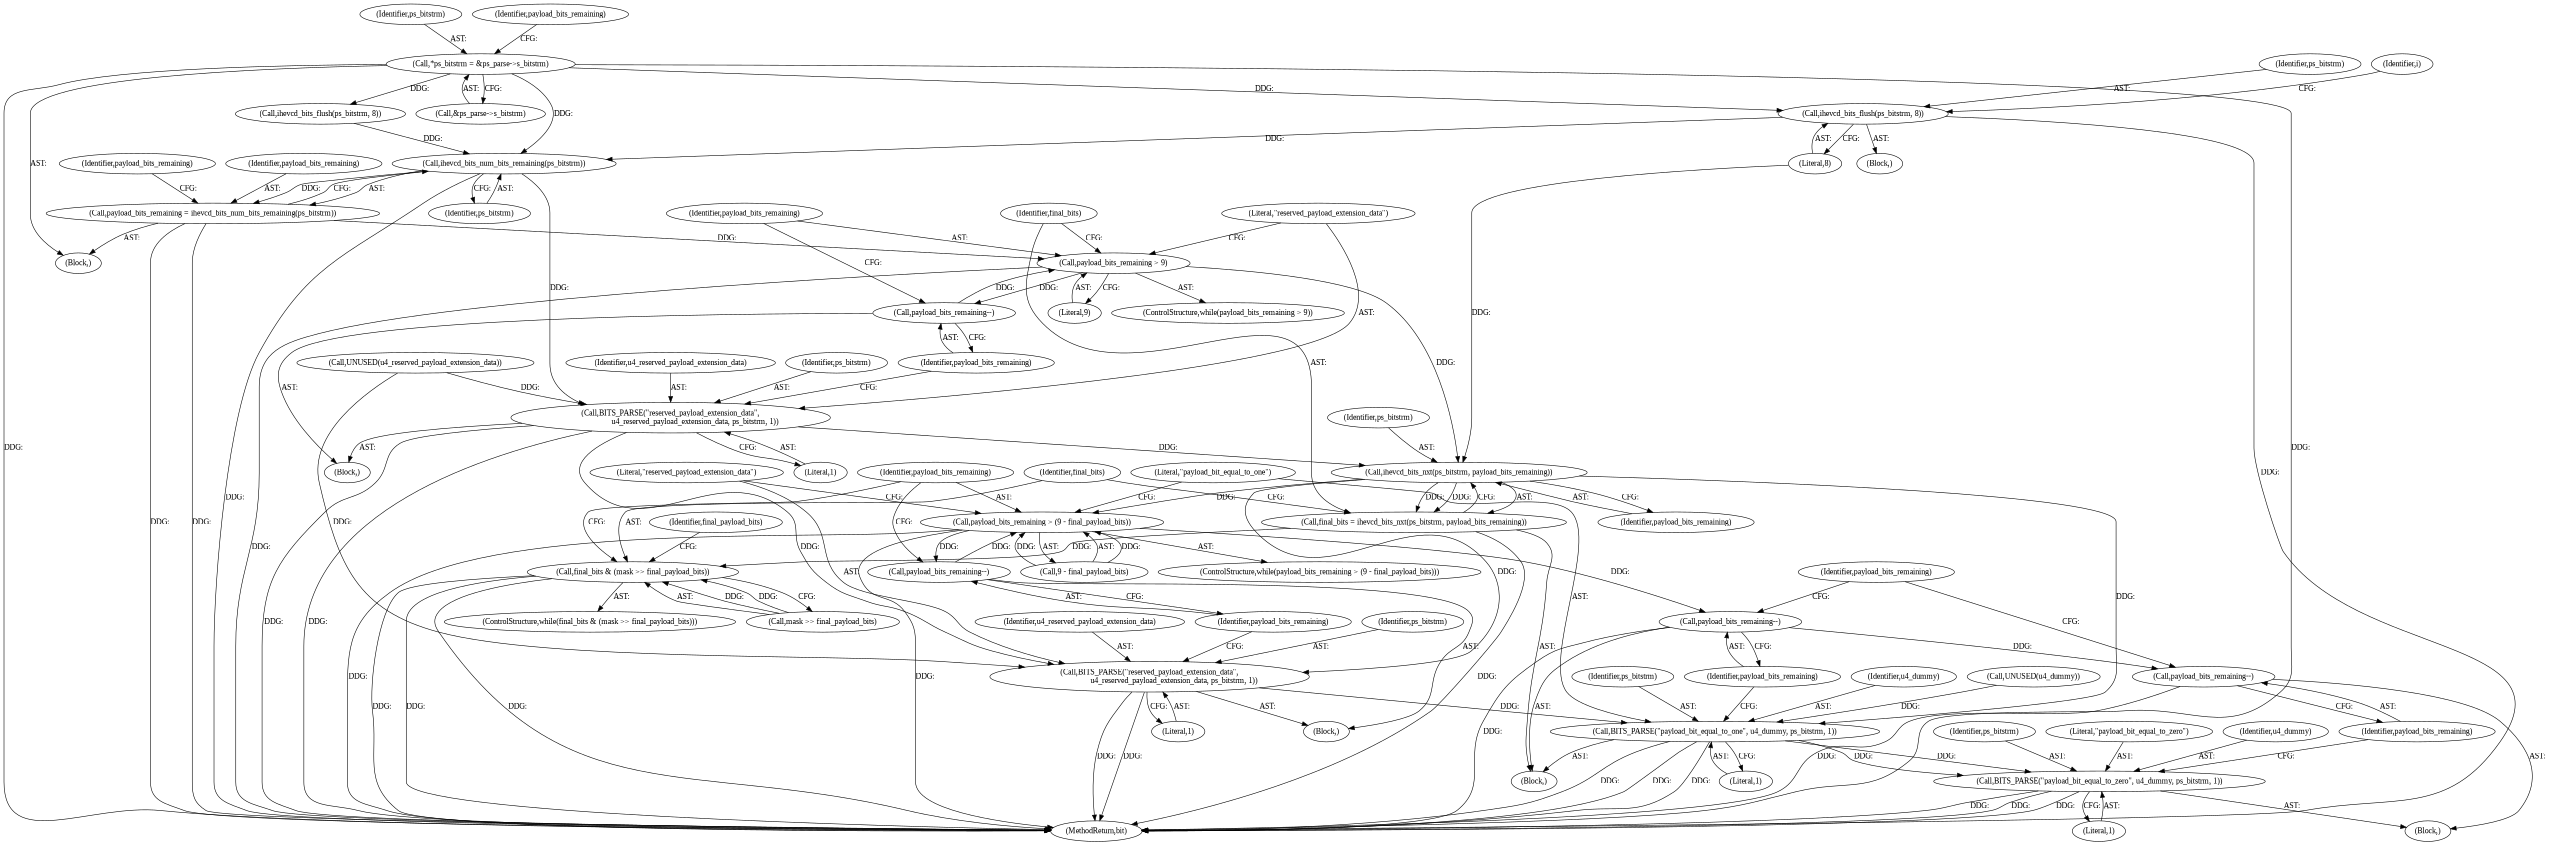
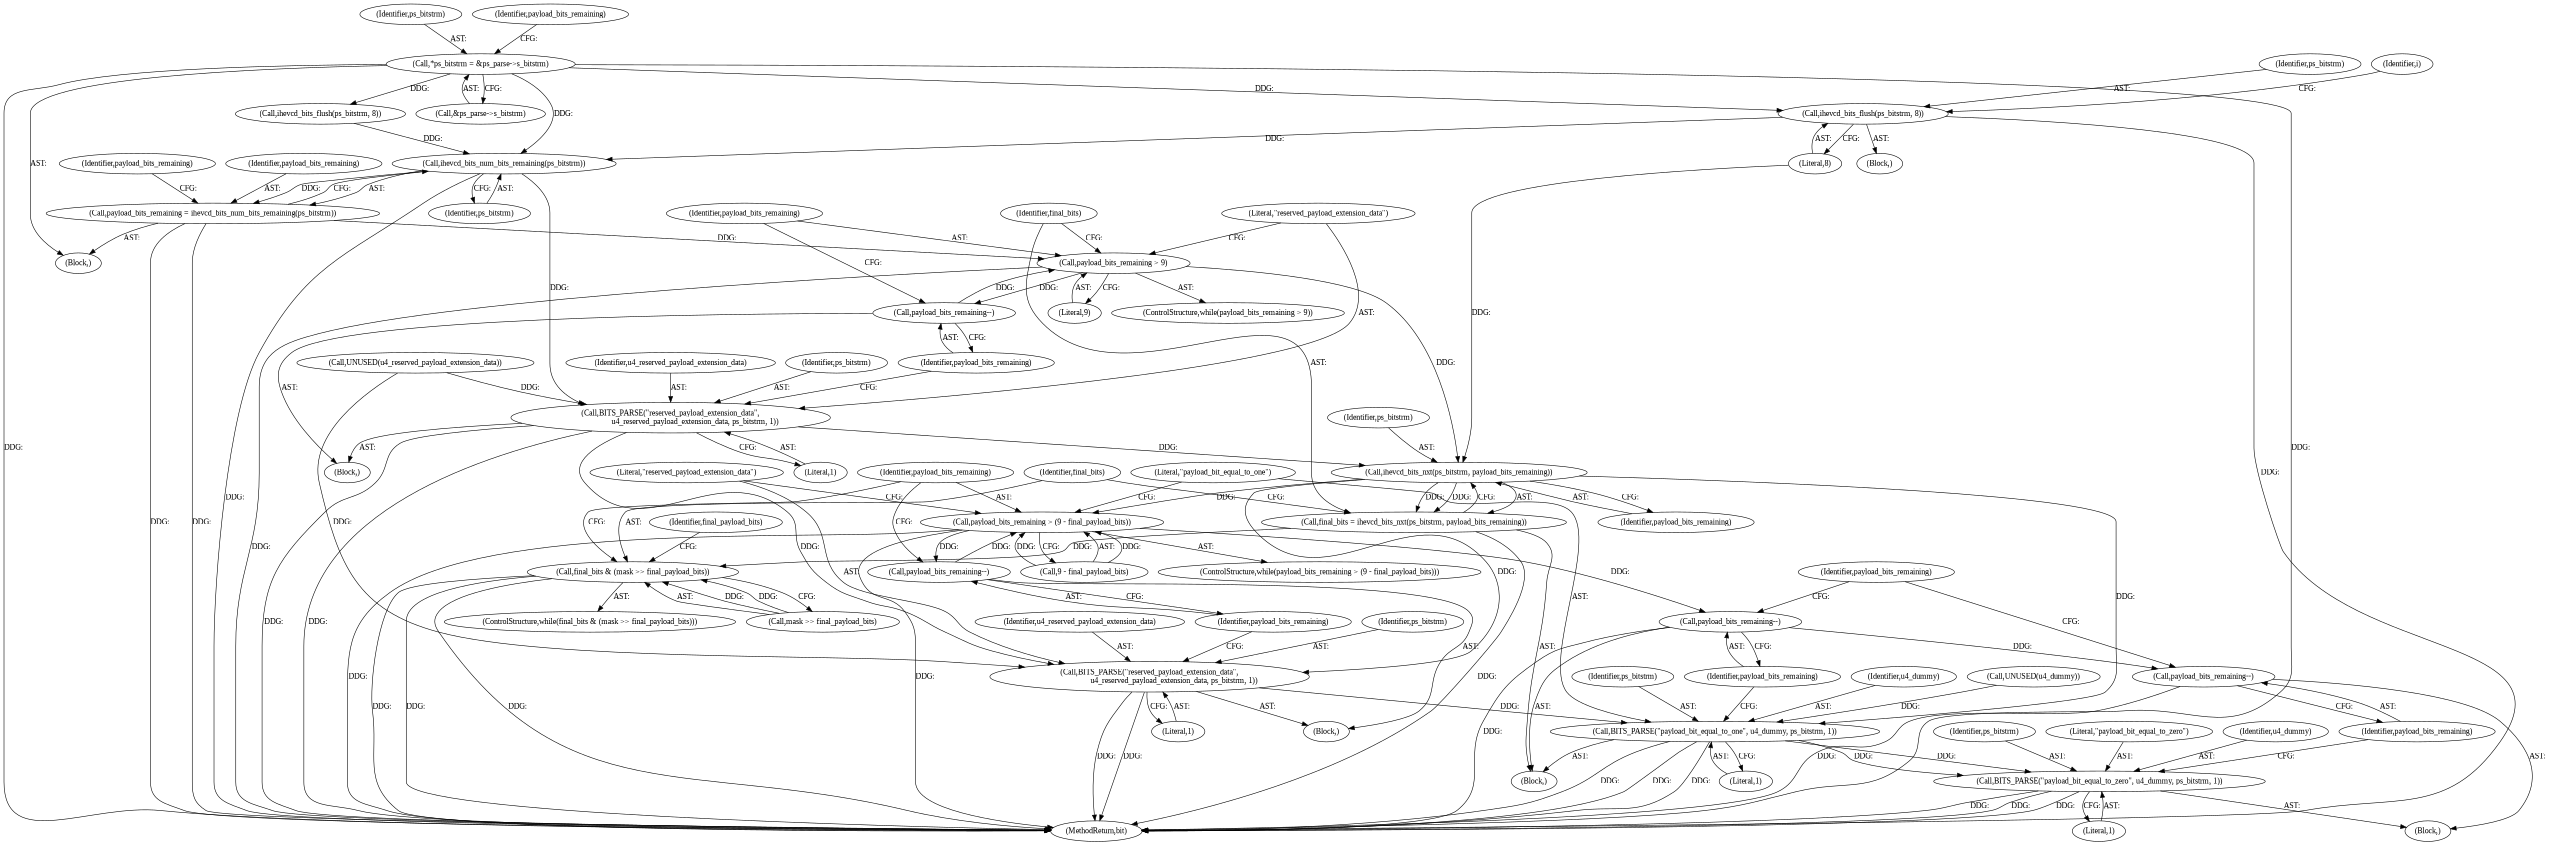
(1052, 547) -> (1052, 547)
